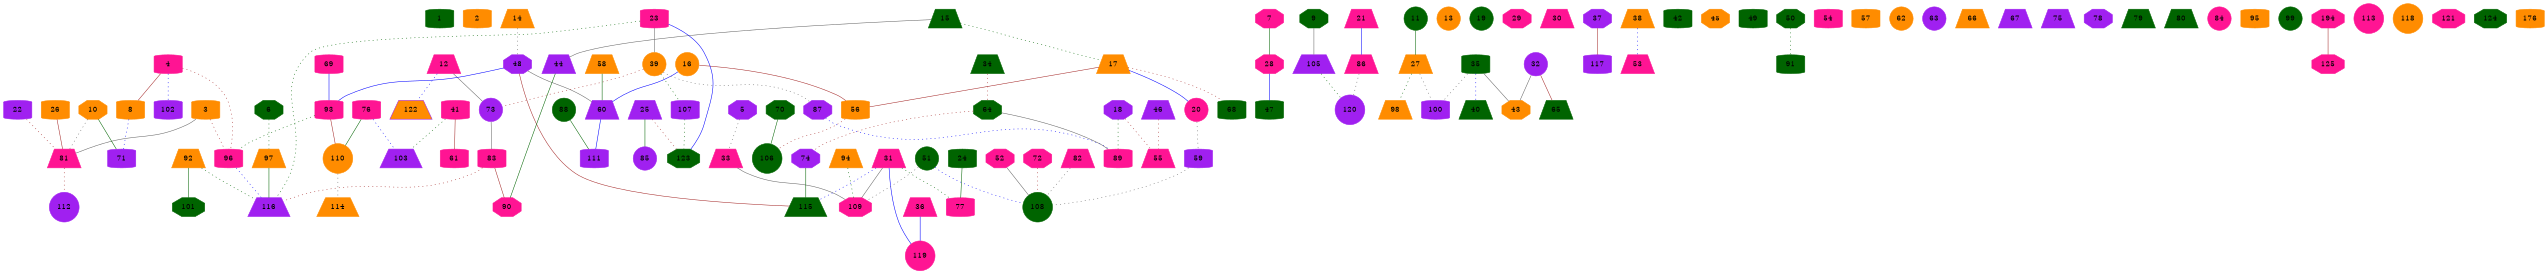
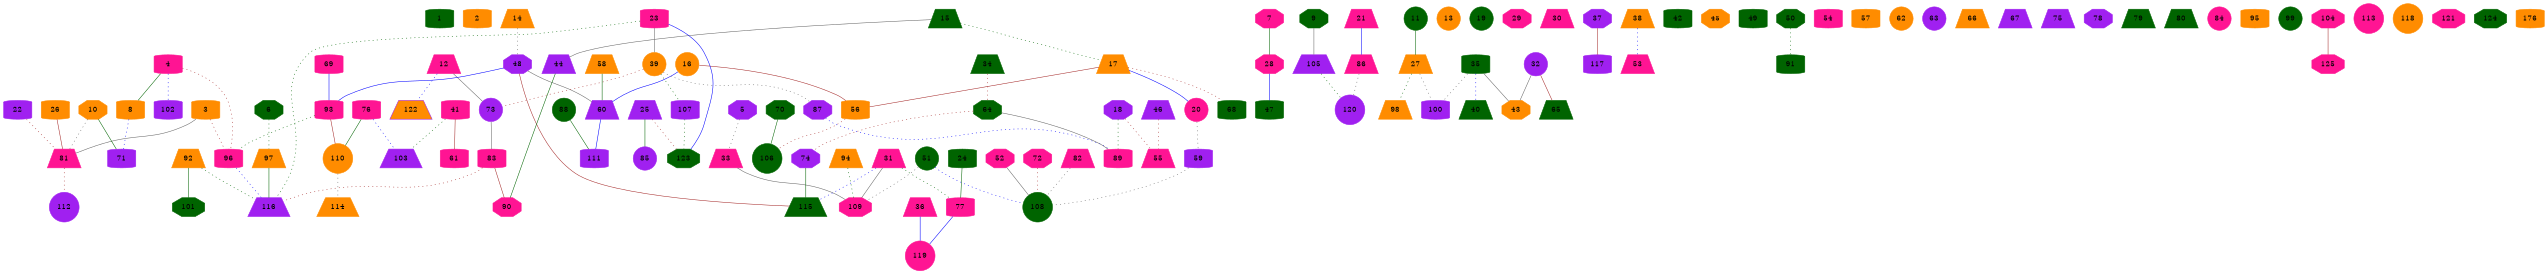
(2328, 19) -> (2328, 19)
(149, 87) -> (149, 87)
(894, 208) -> (941, 230)
